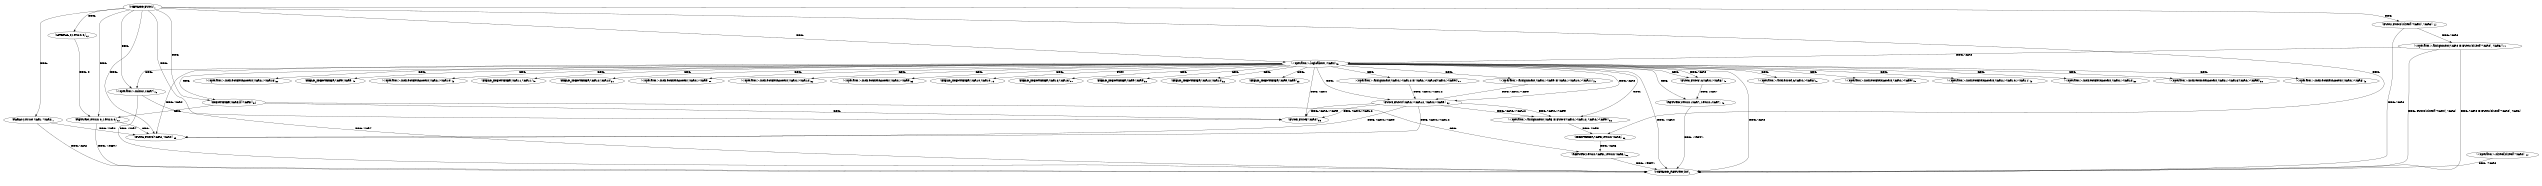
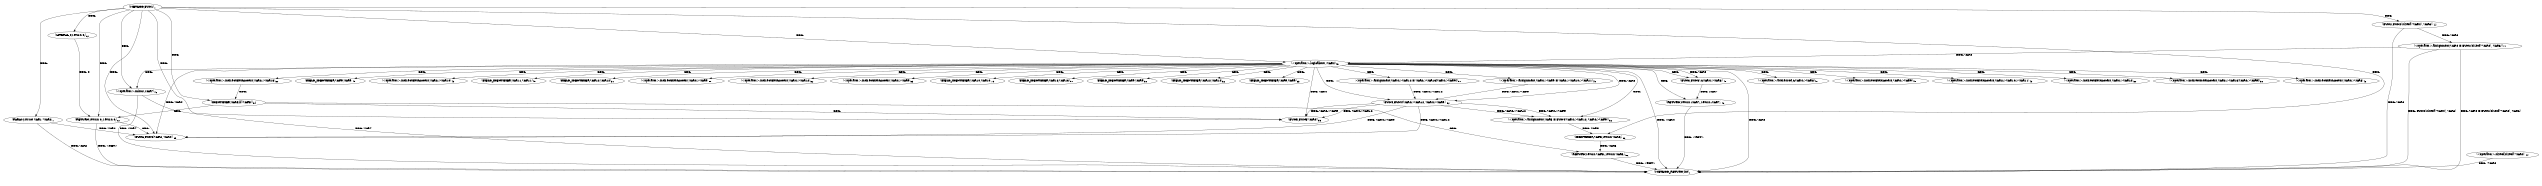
(710, 67) -> (238, 91)
(1121, 72) -> (1121, 72)
